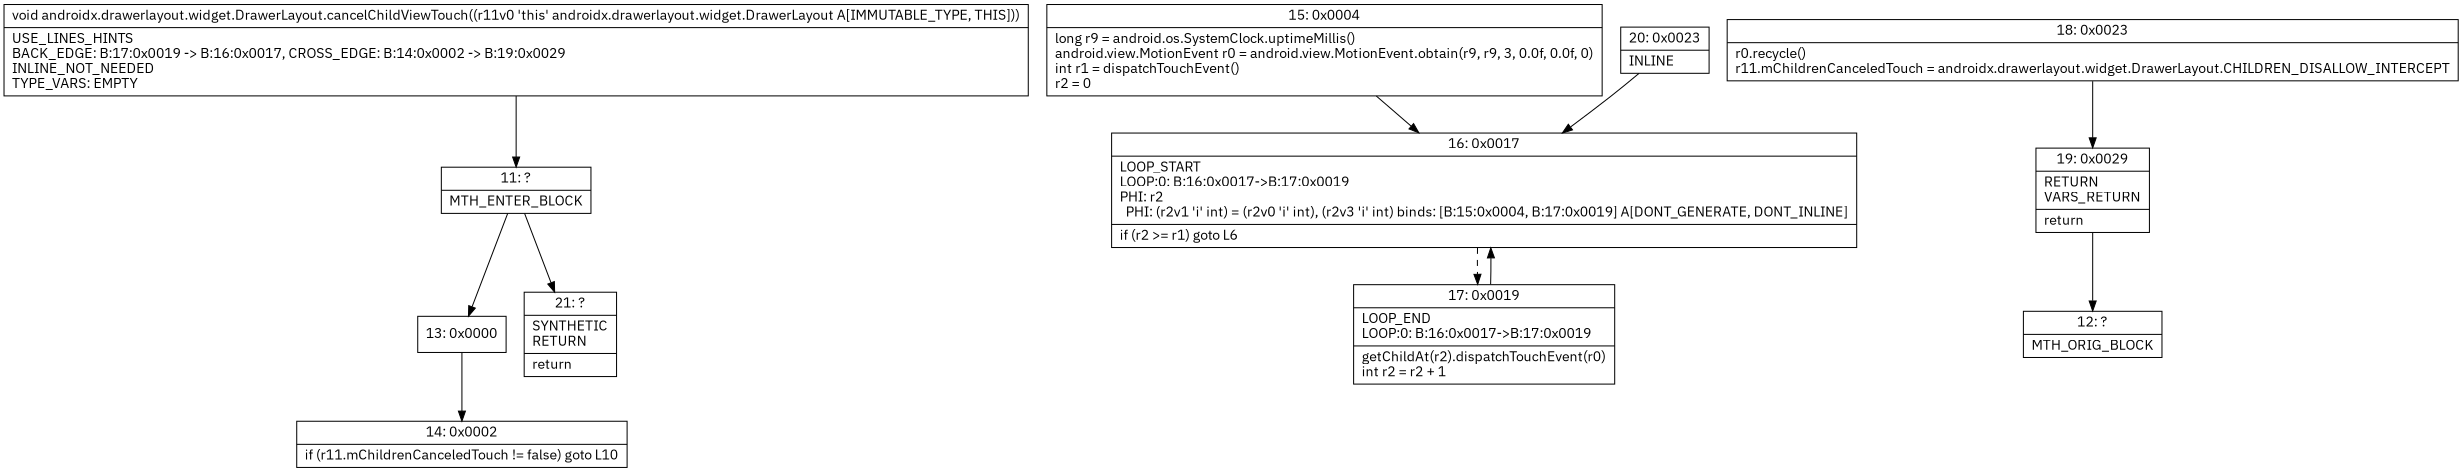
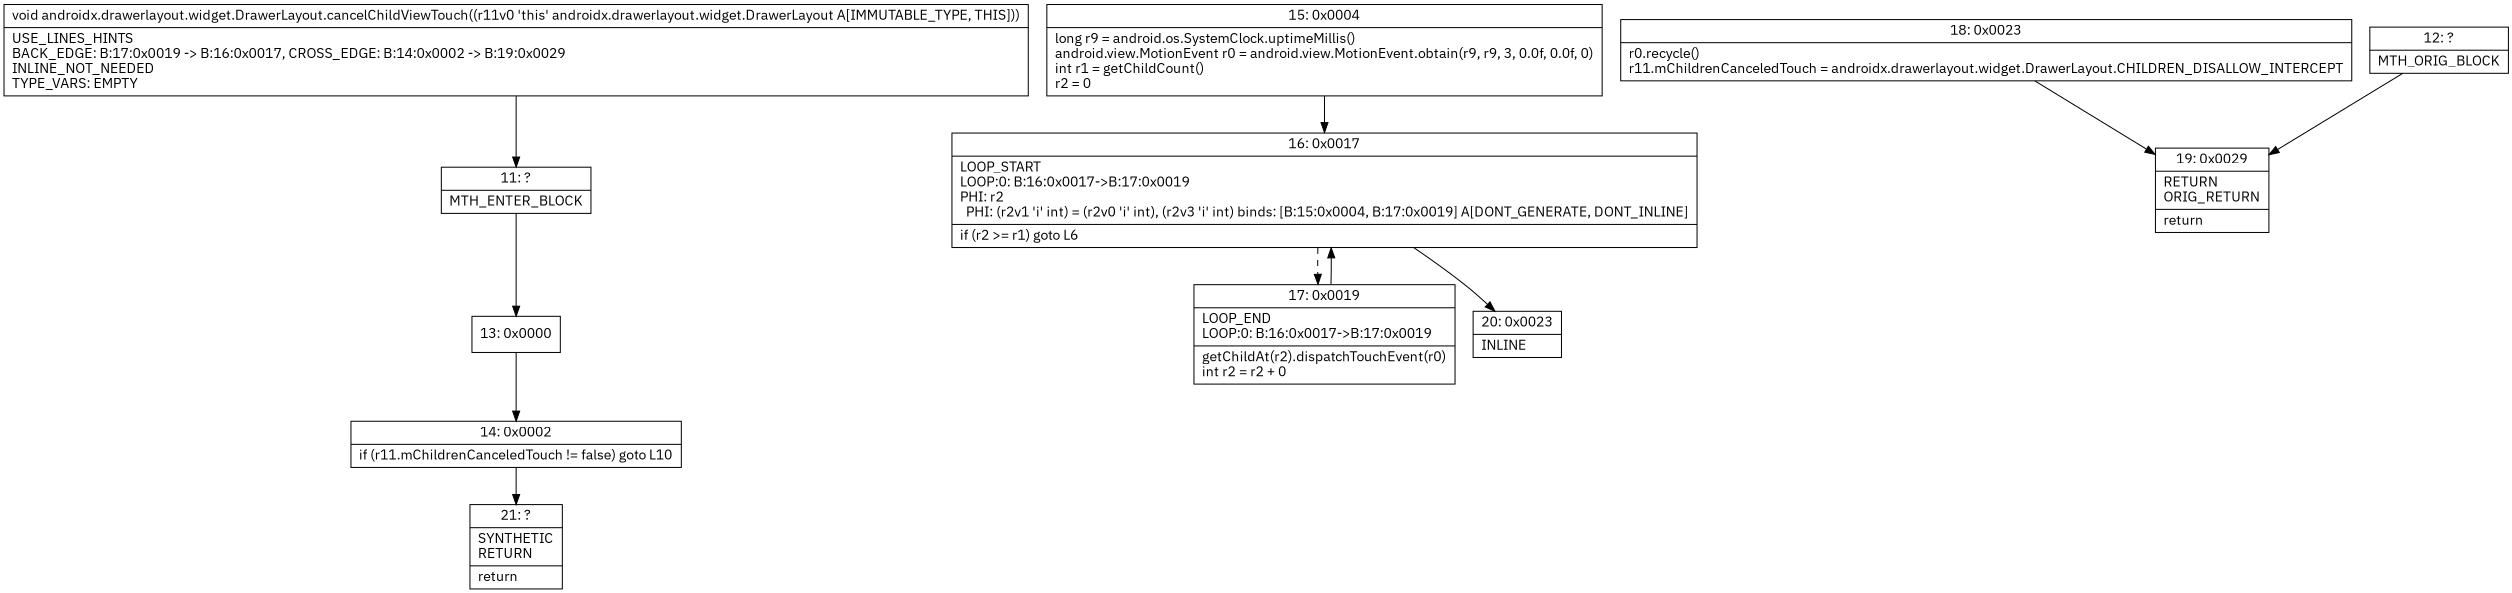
(1147, 69) -> (1130, 69)
(1605, 101) -> (1452, 275)
(2093, 197) -> (2212, 197)
(538, 248) -> (516, 481)
(2093, 267) -> (2340, 111)
(1404, 372) -> (1245, 372)
